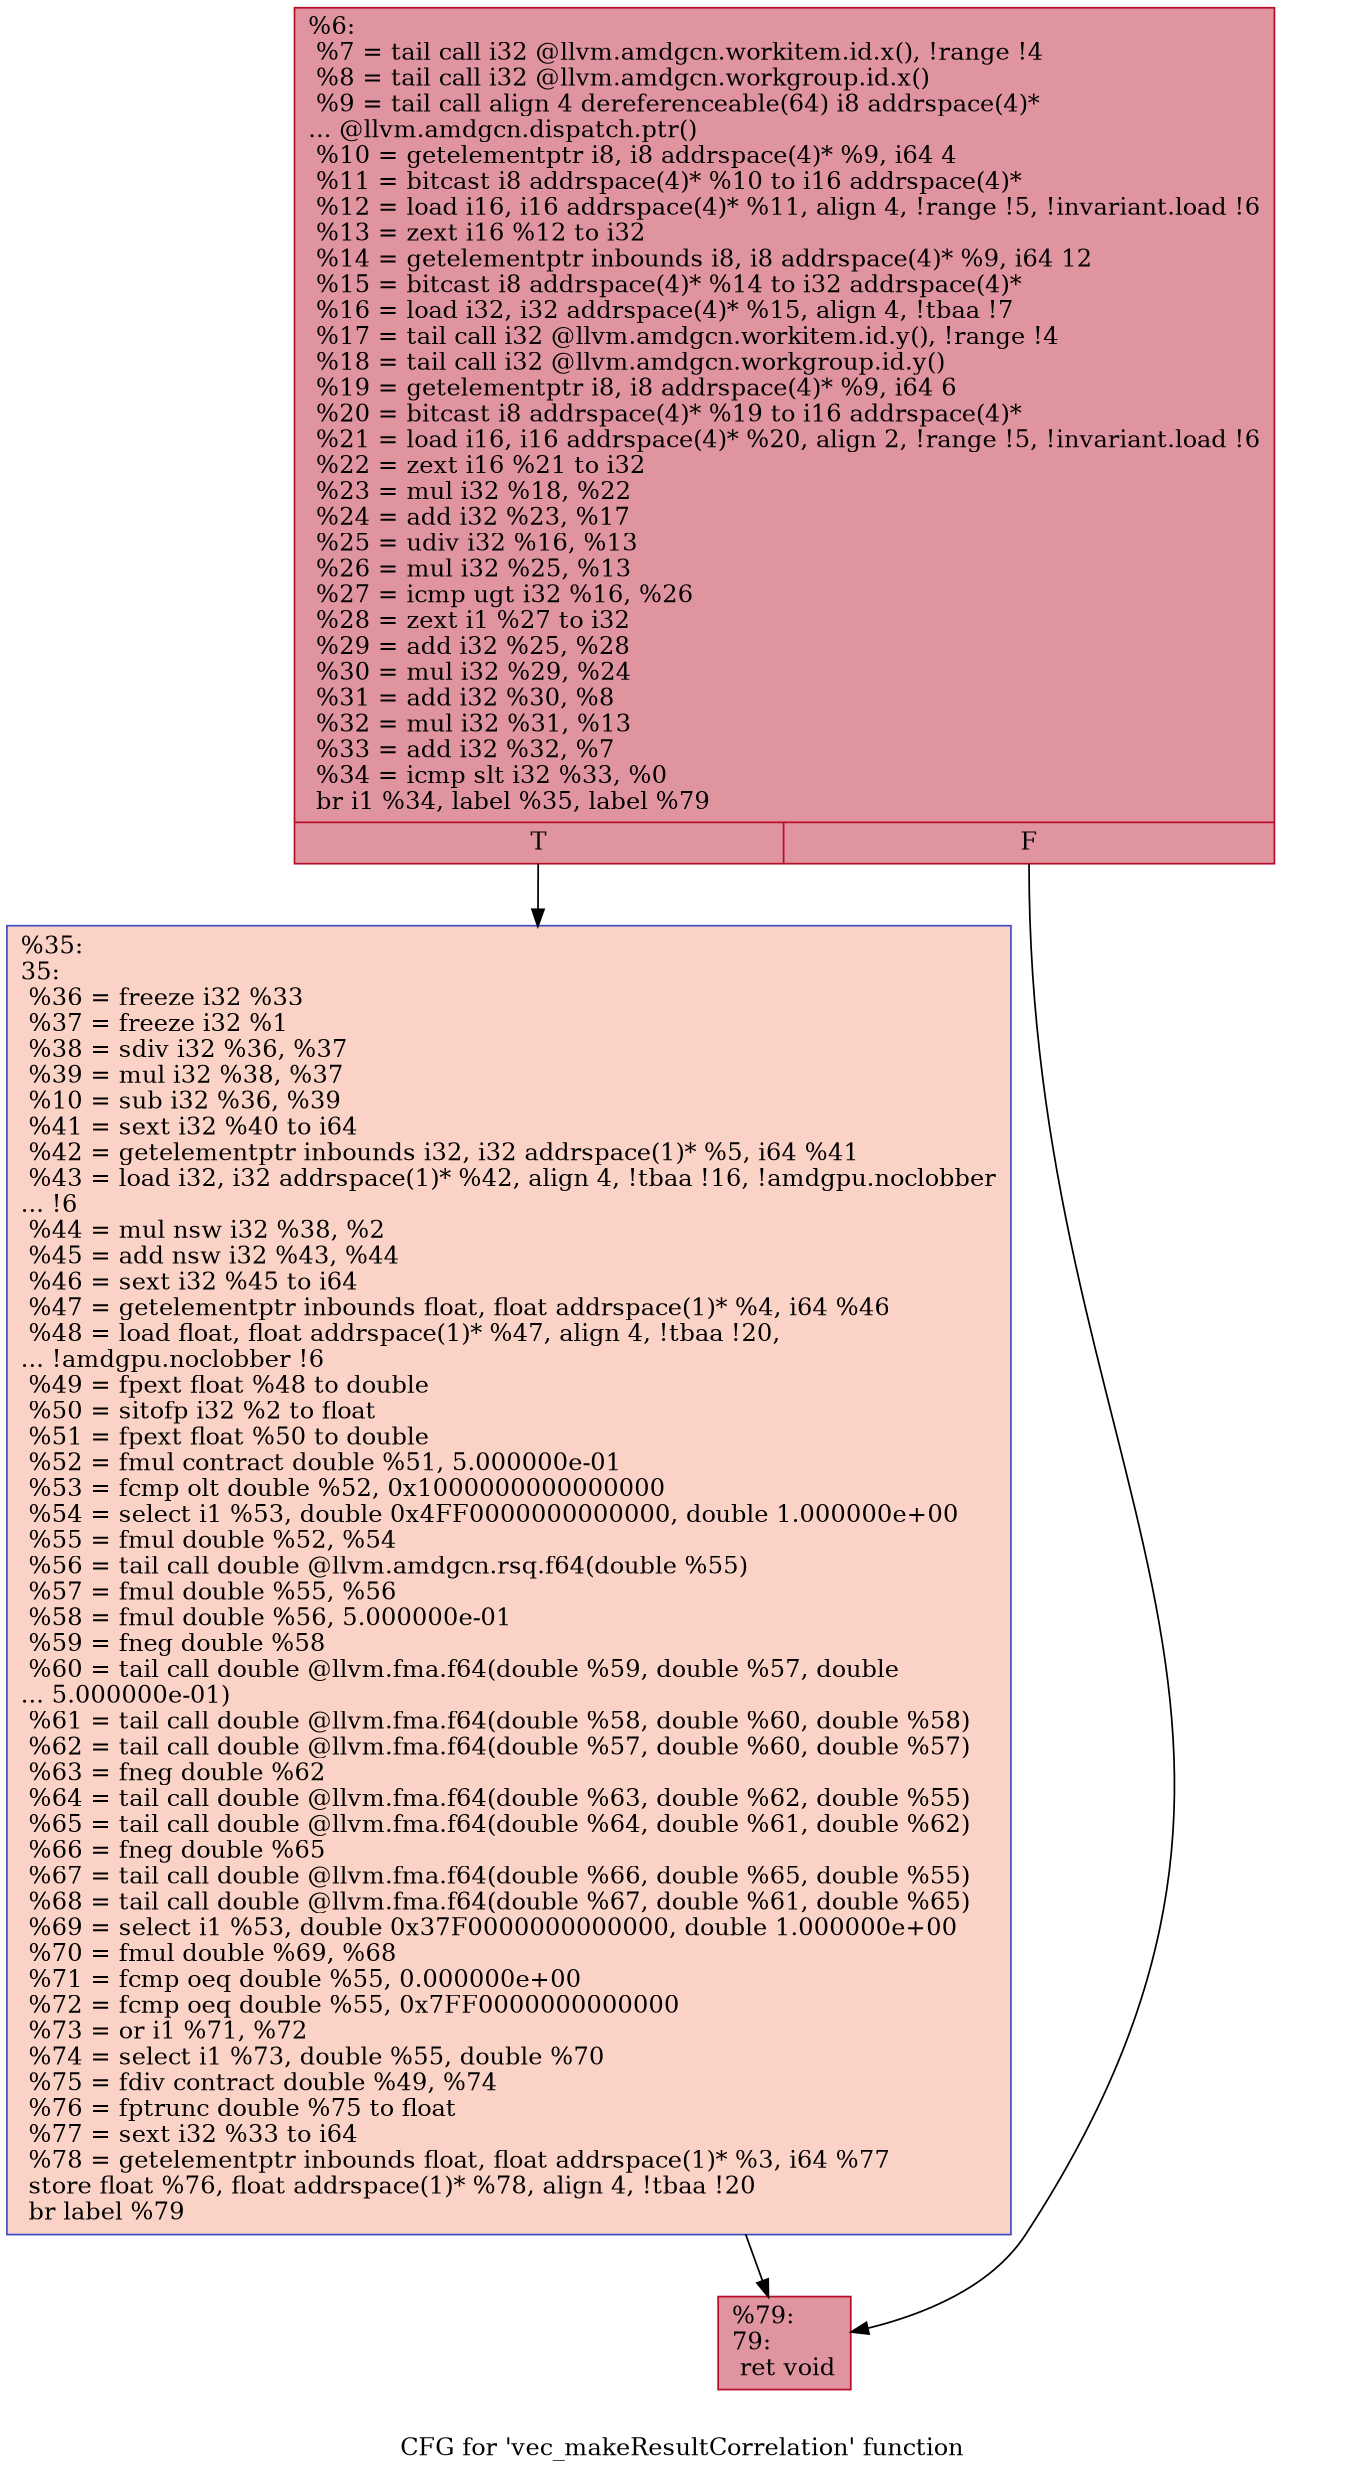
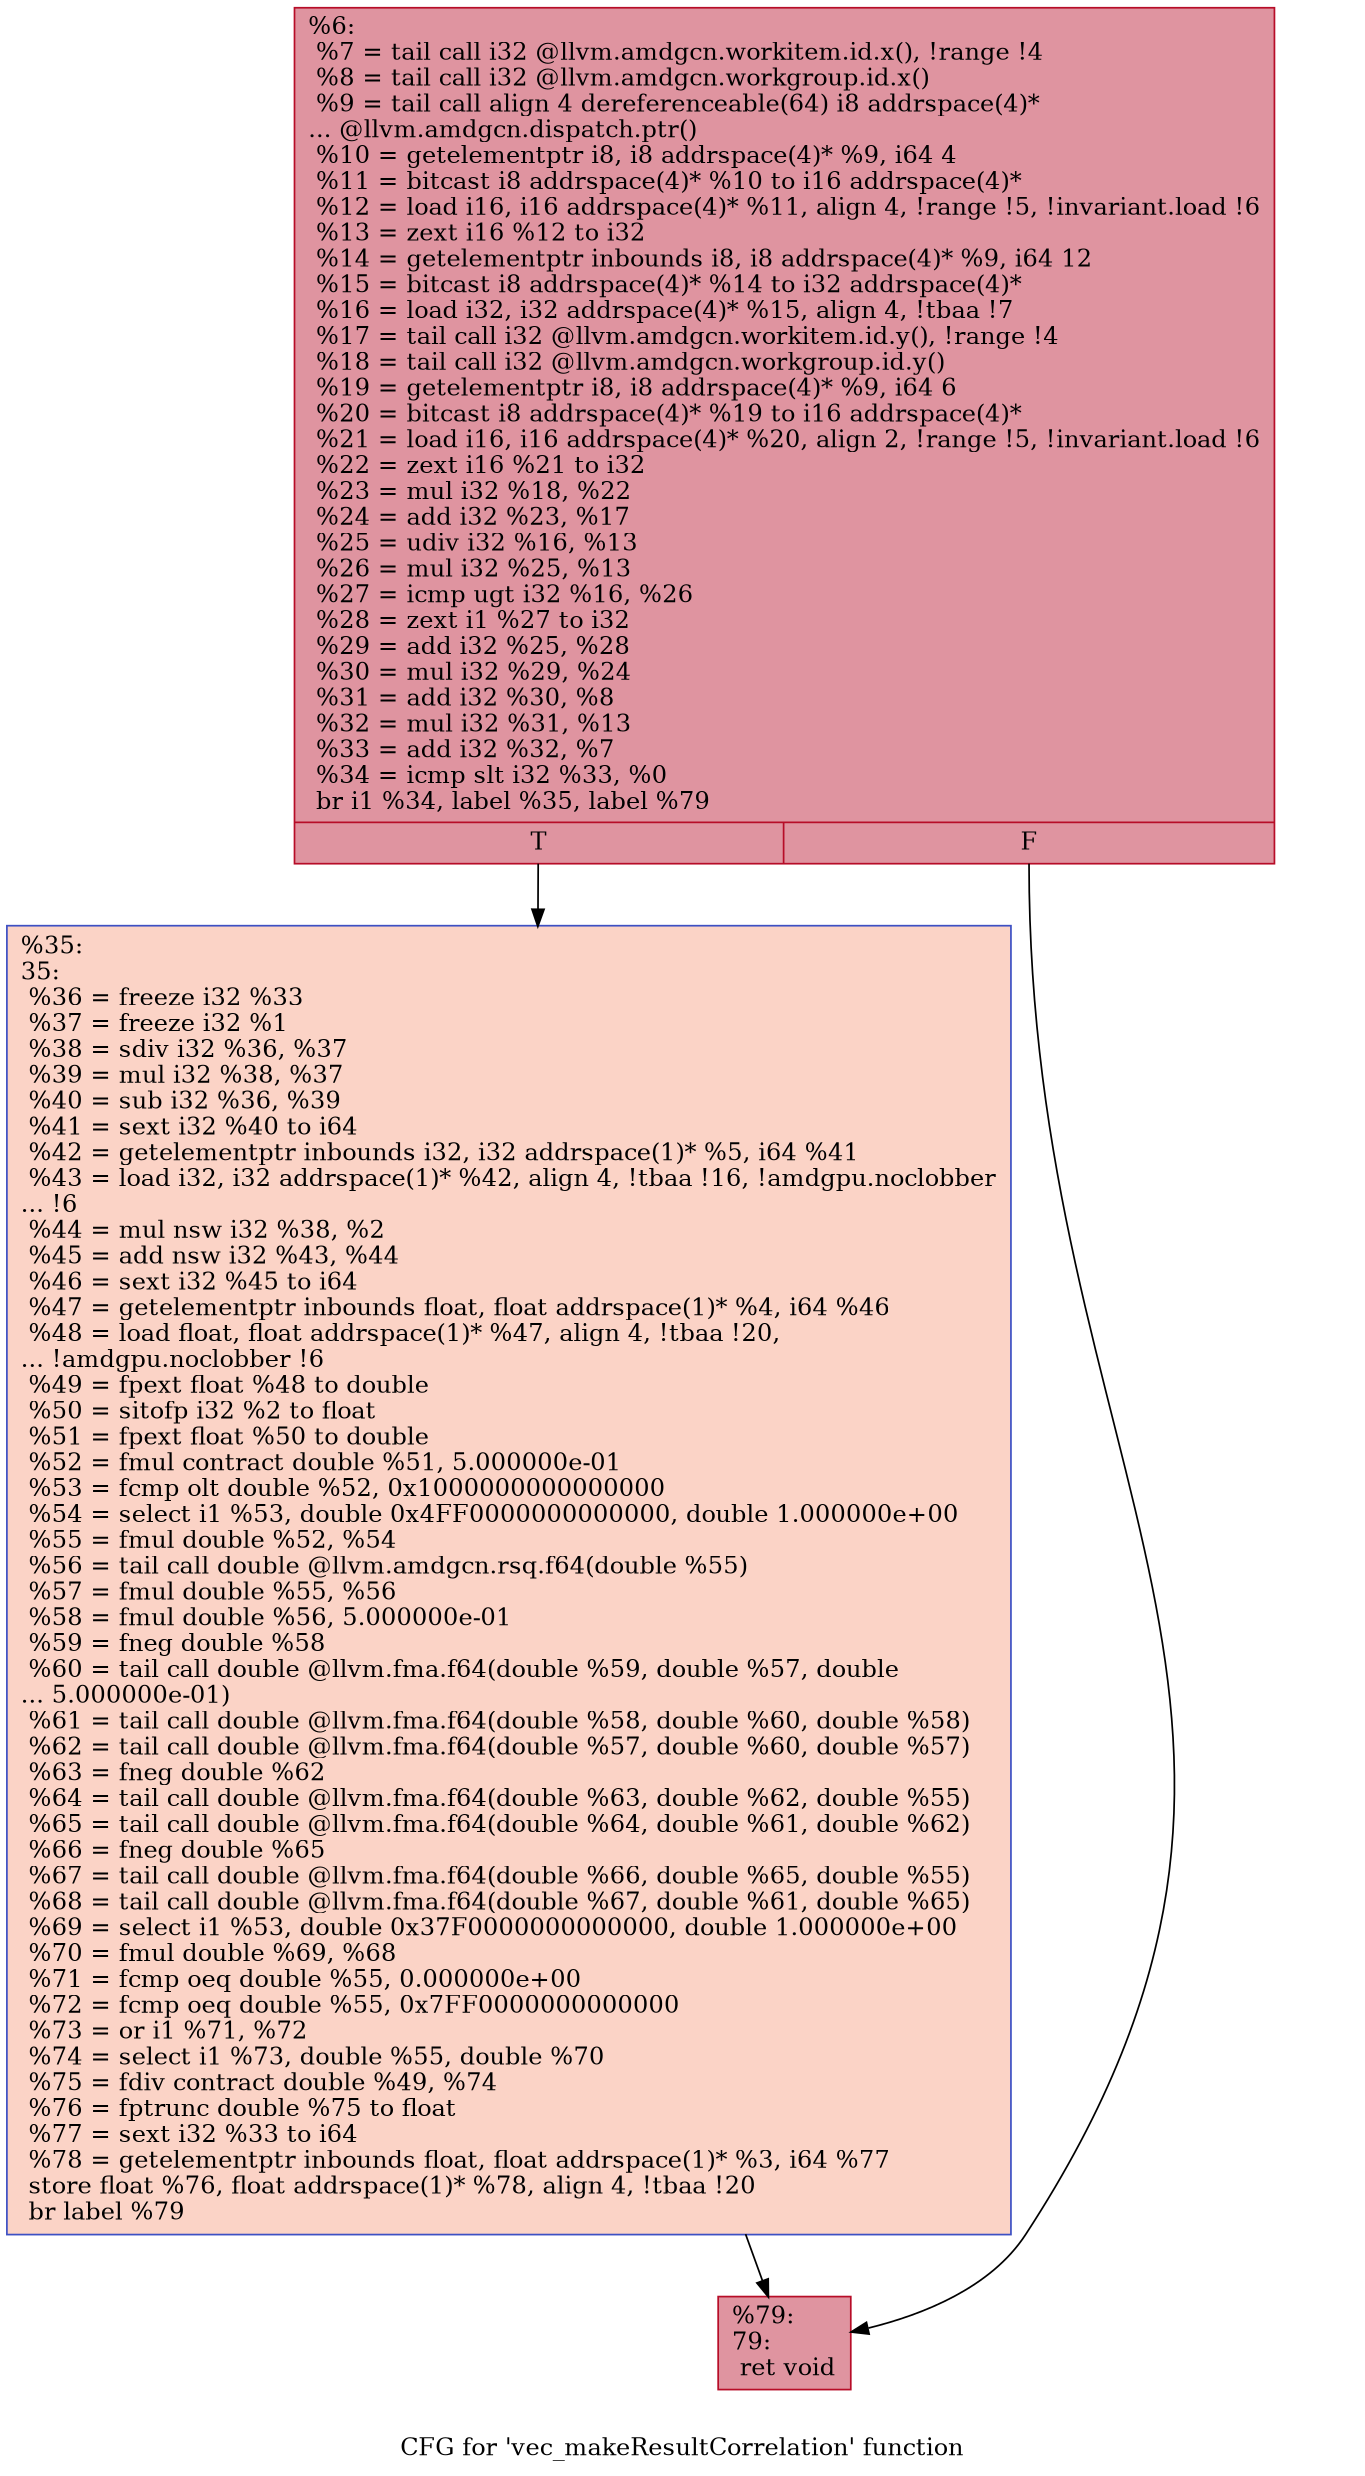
(182, 1101) -> (182, 1101)
